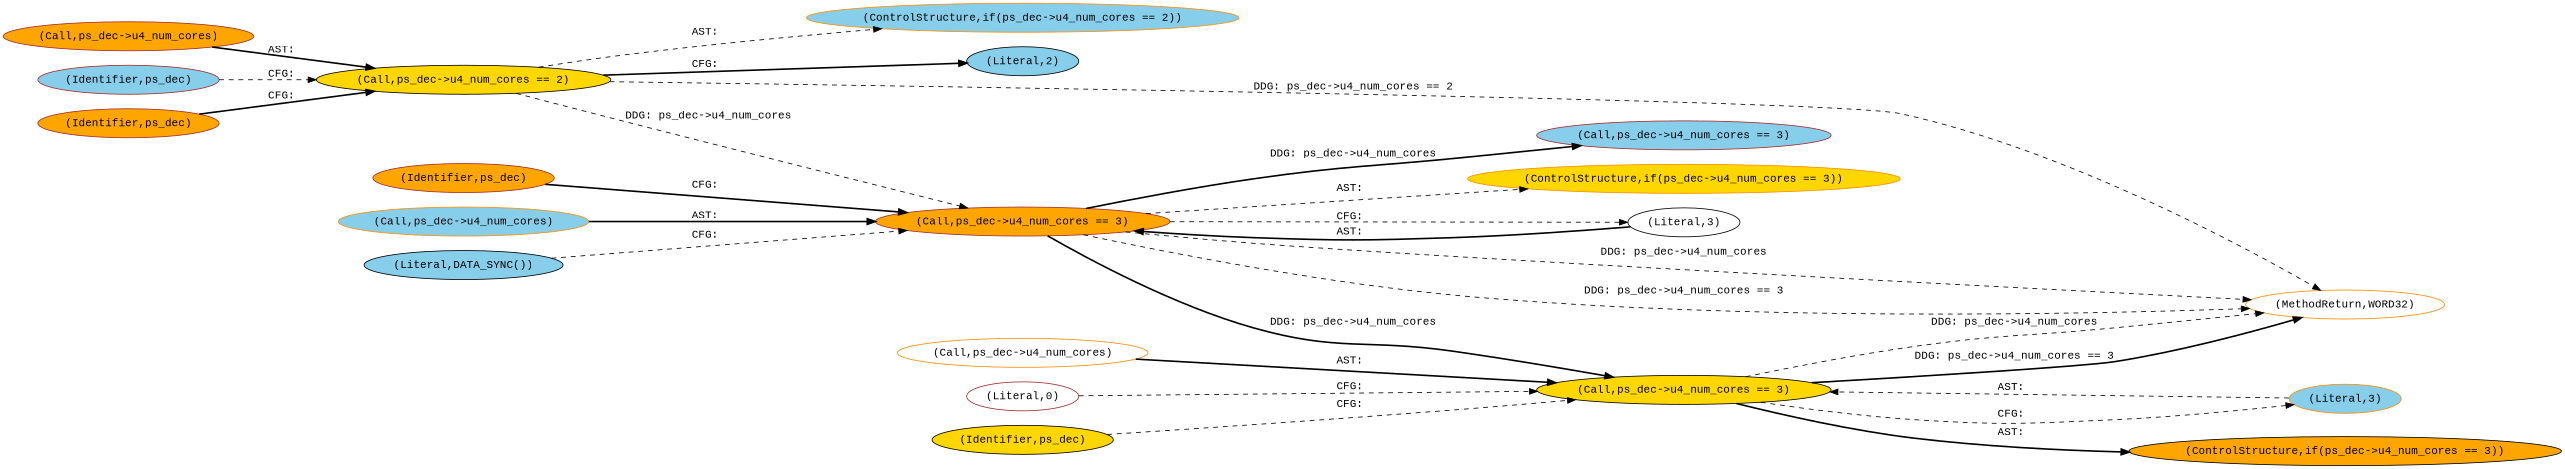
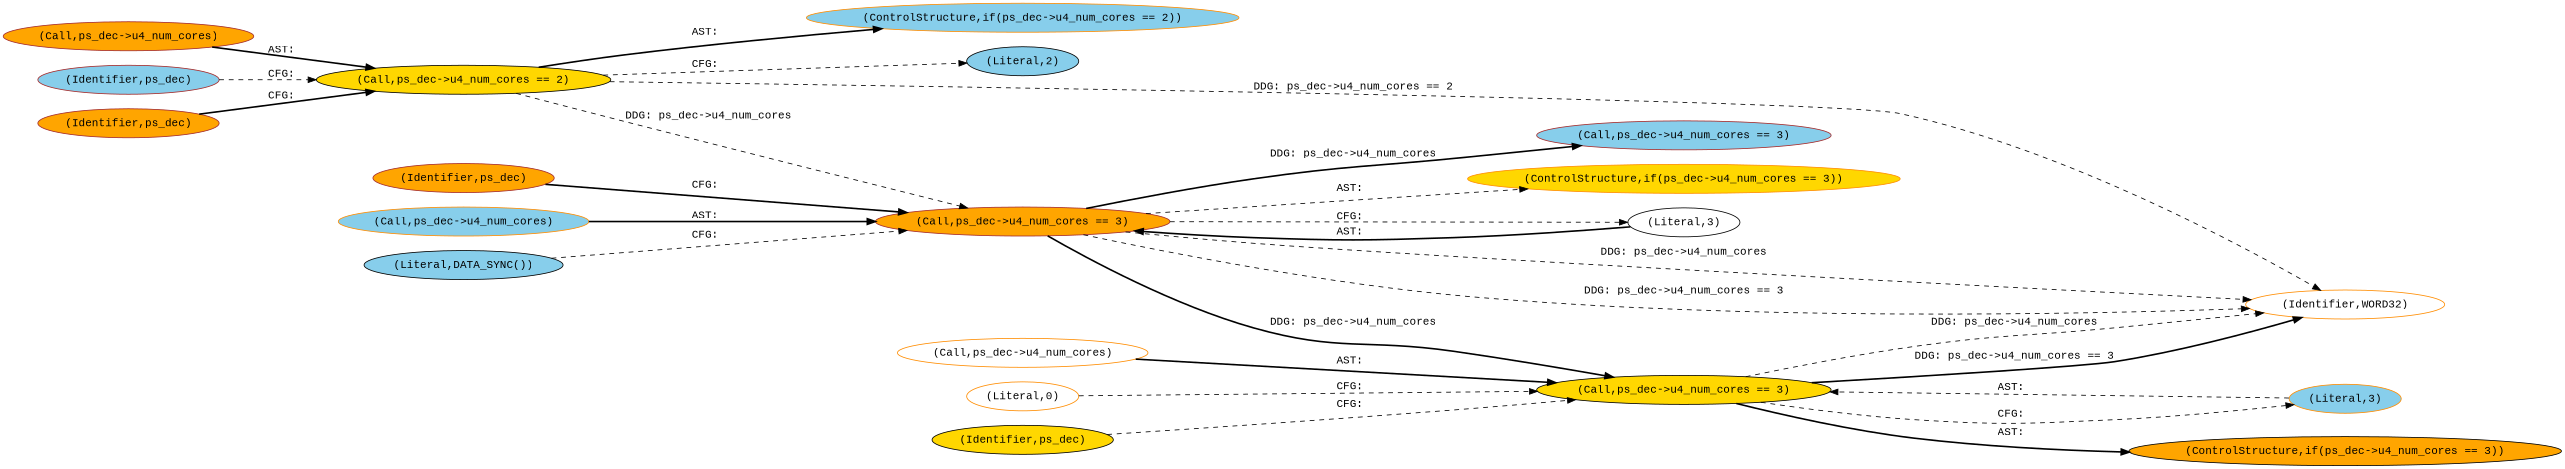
(706, 46) -> (706, 46)
(781, 69) -> (781, 69)
(2345, 304) -> (2345, 304)
(1023, 396) -> (1023, 396)
